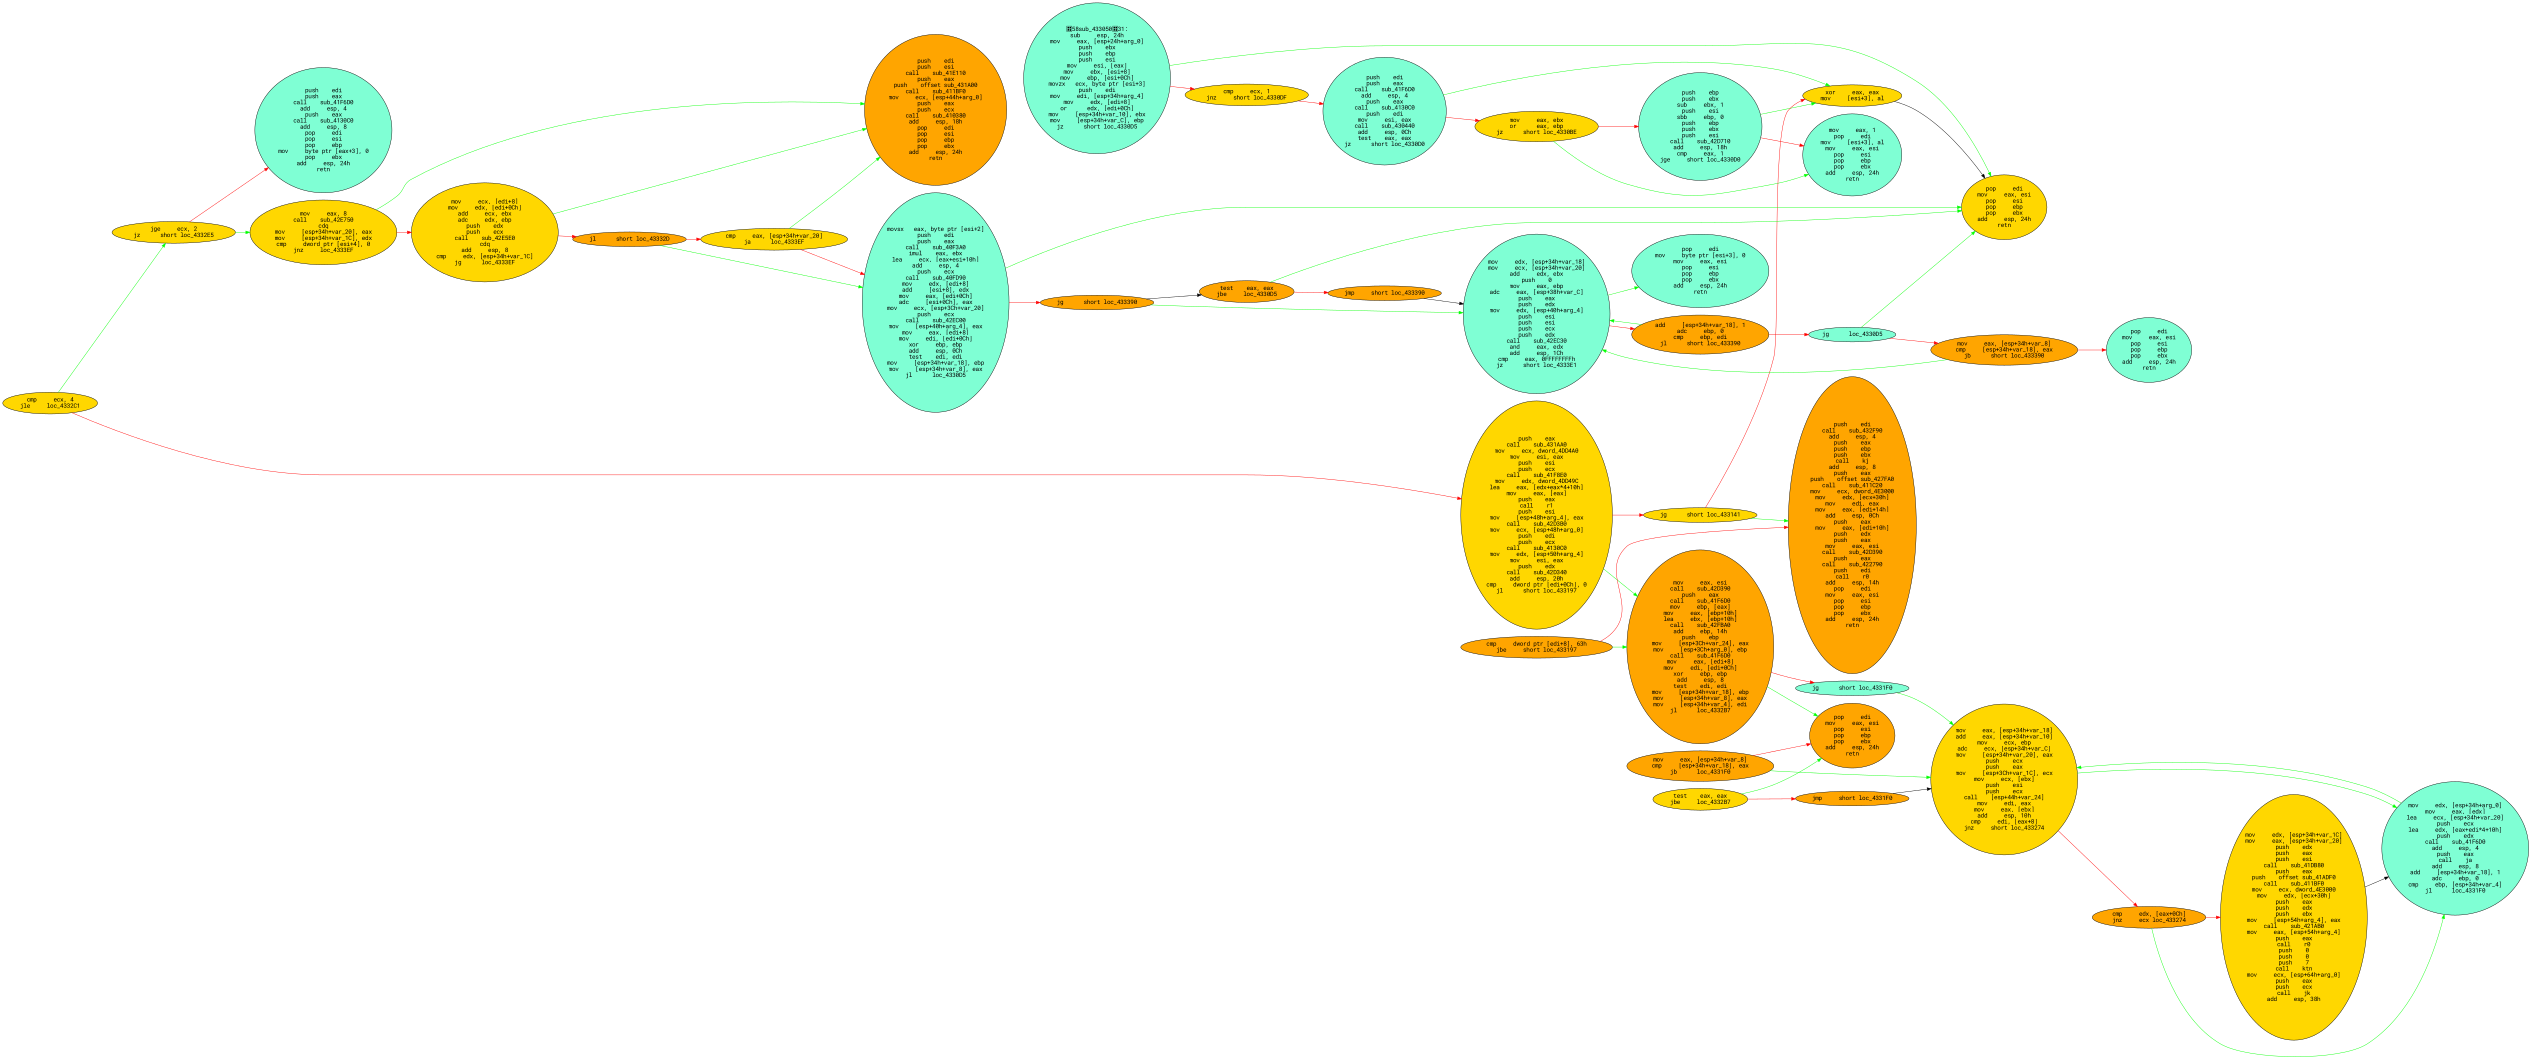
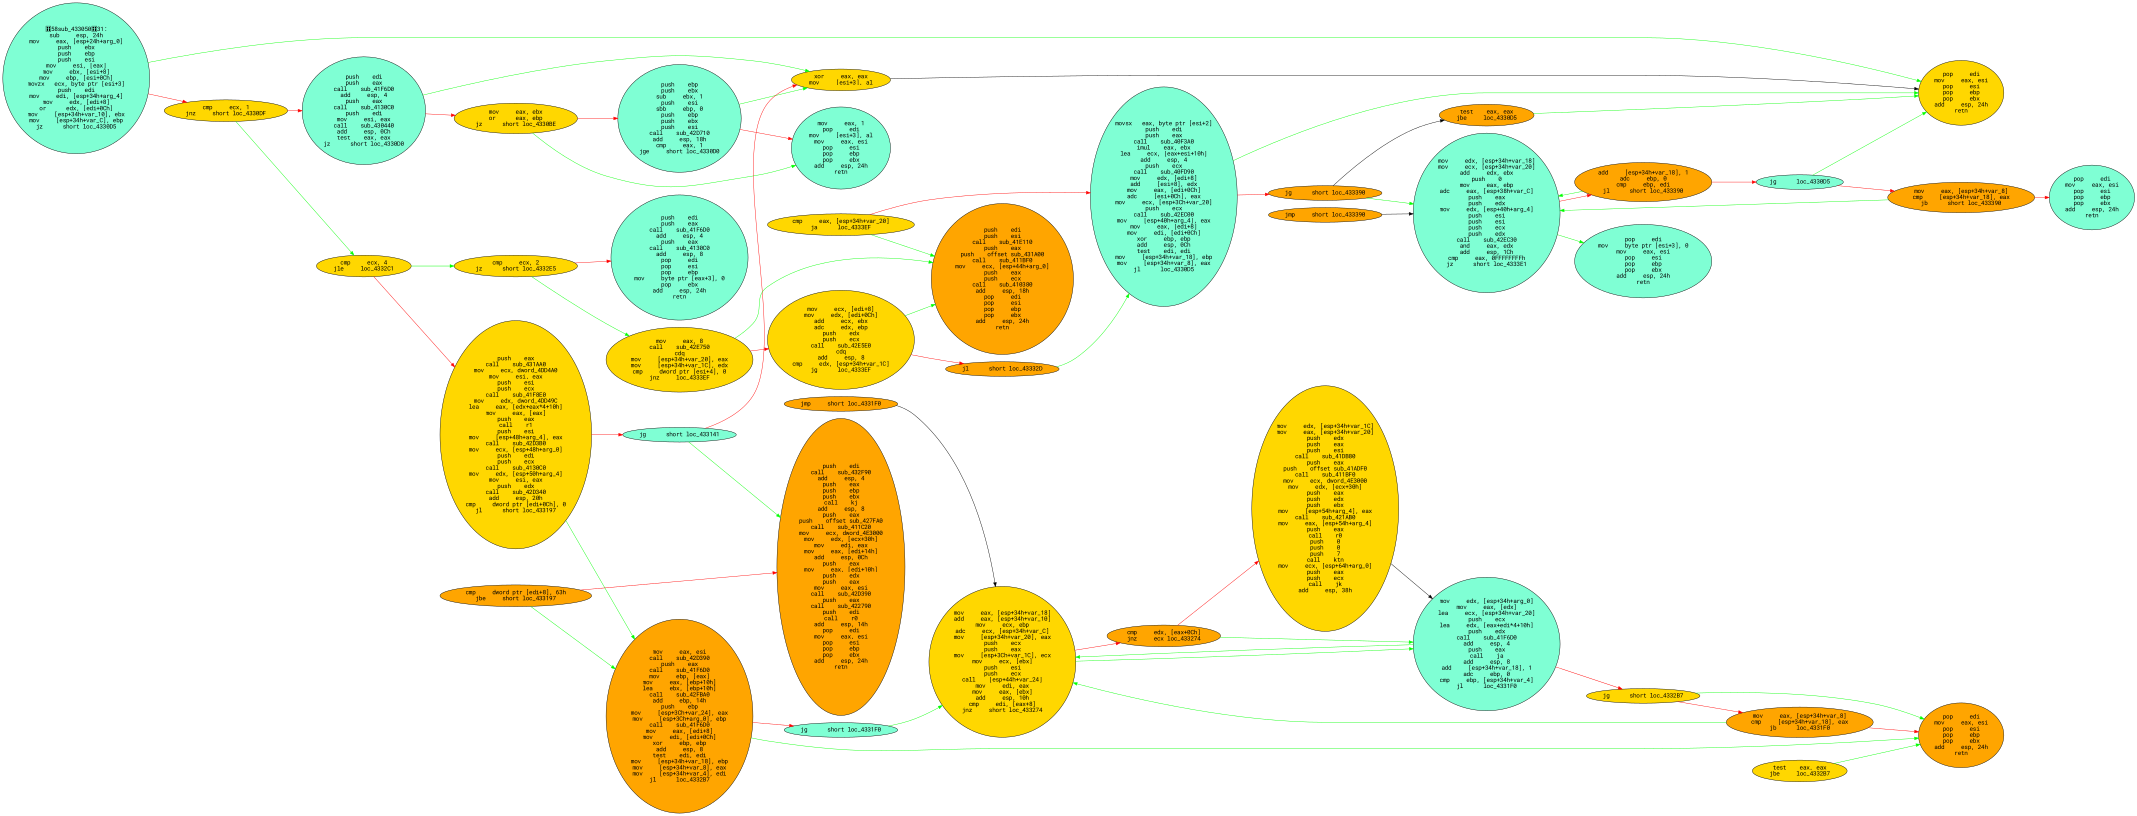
none -> (294, 187)
(174, 232) -> (516, 266)
(691, 239) -> none
(1309, 292) -> none
(1700, 515) -> (680, 435)
none -> (1643, 696)
(1770, 799) -> none
